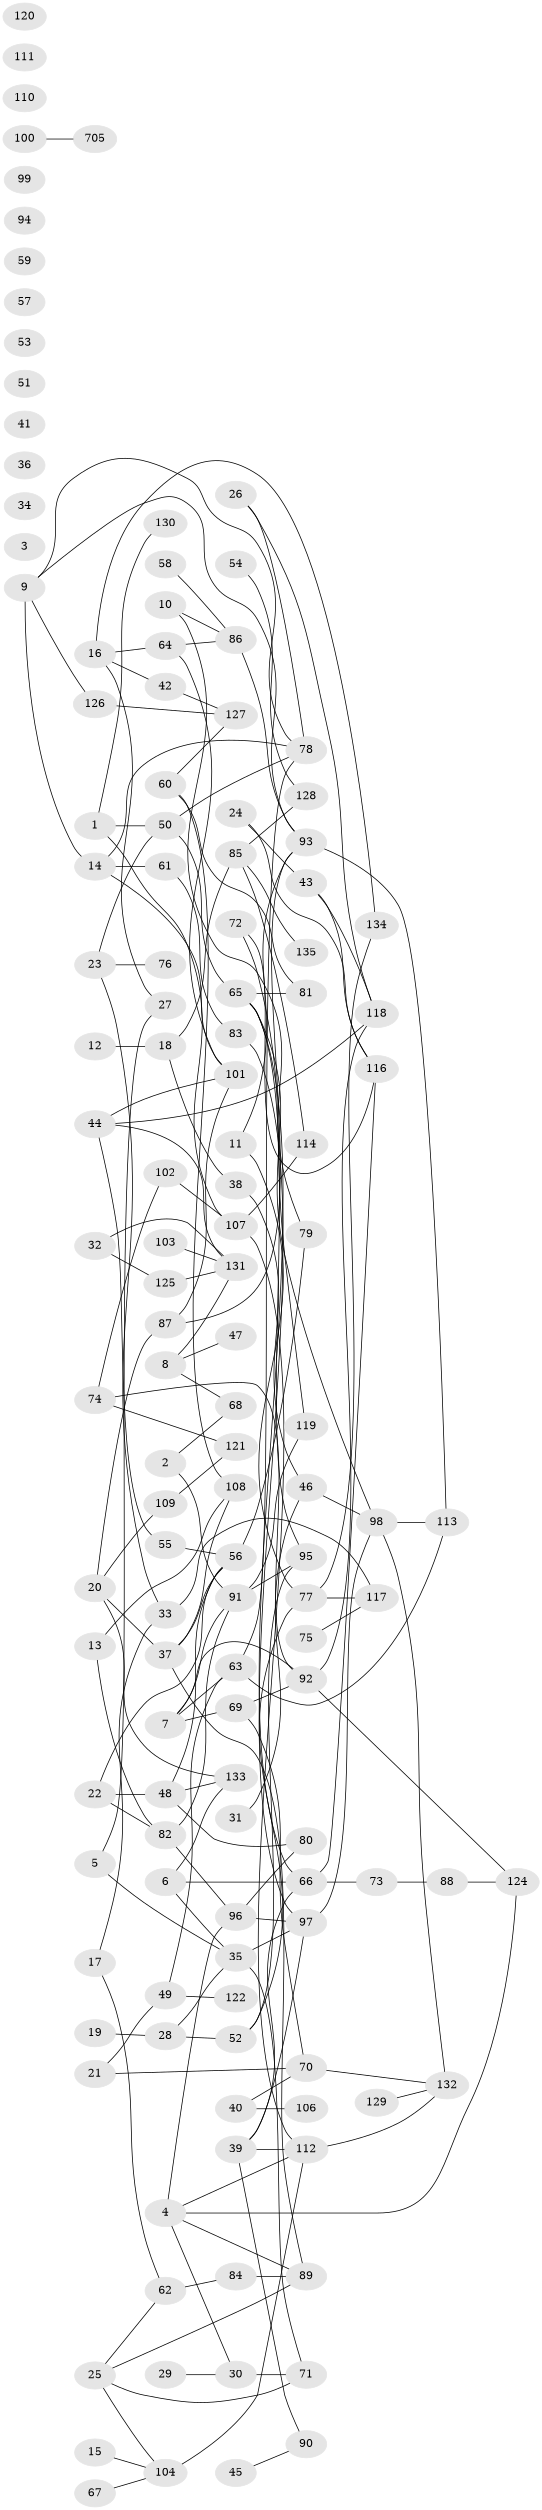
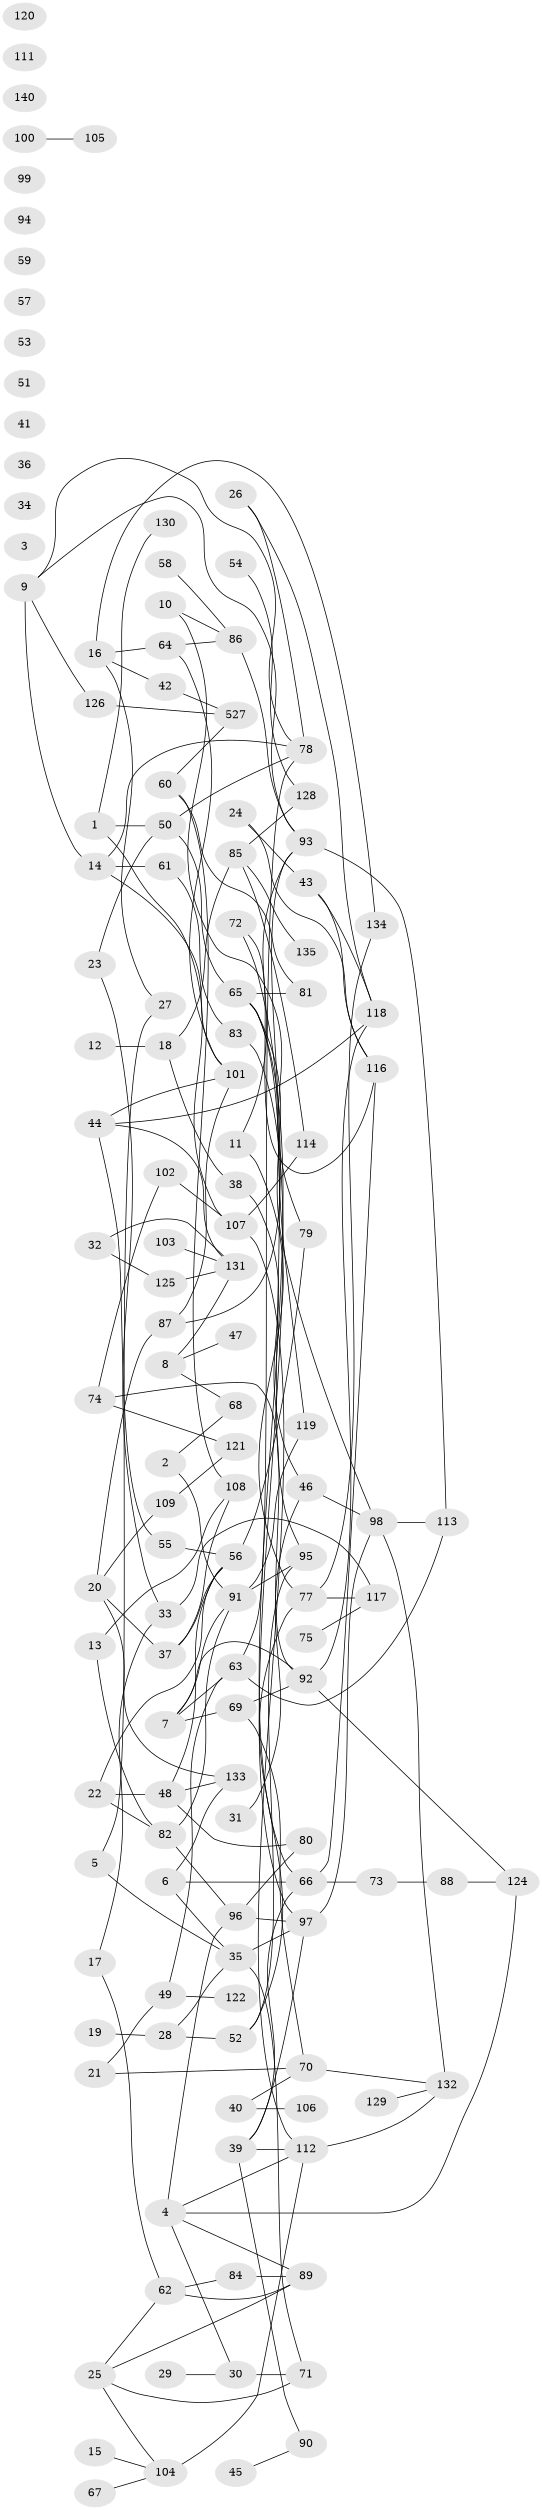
(25, 98) -> (25, 98)
(95, 139) -> (95, 139)
(236, 716) -> (236, 716)
(165, 965) -> none
(284, 1978) -> (239, 2299)
